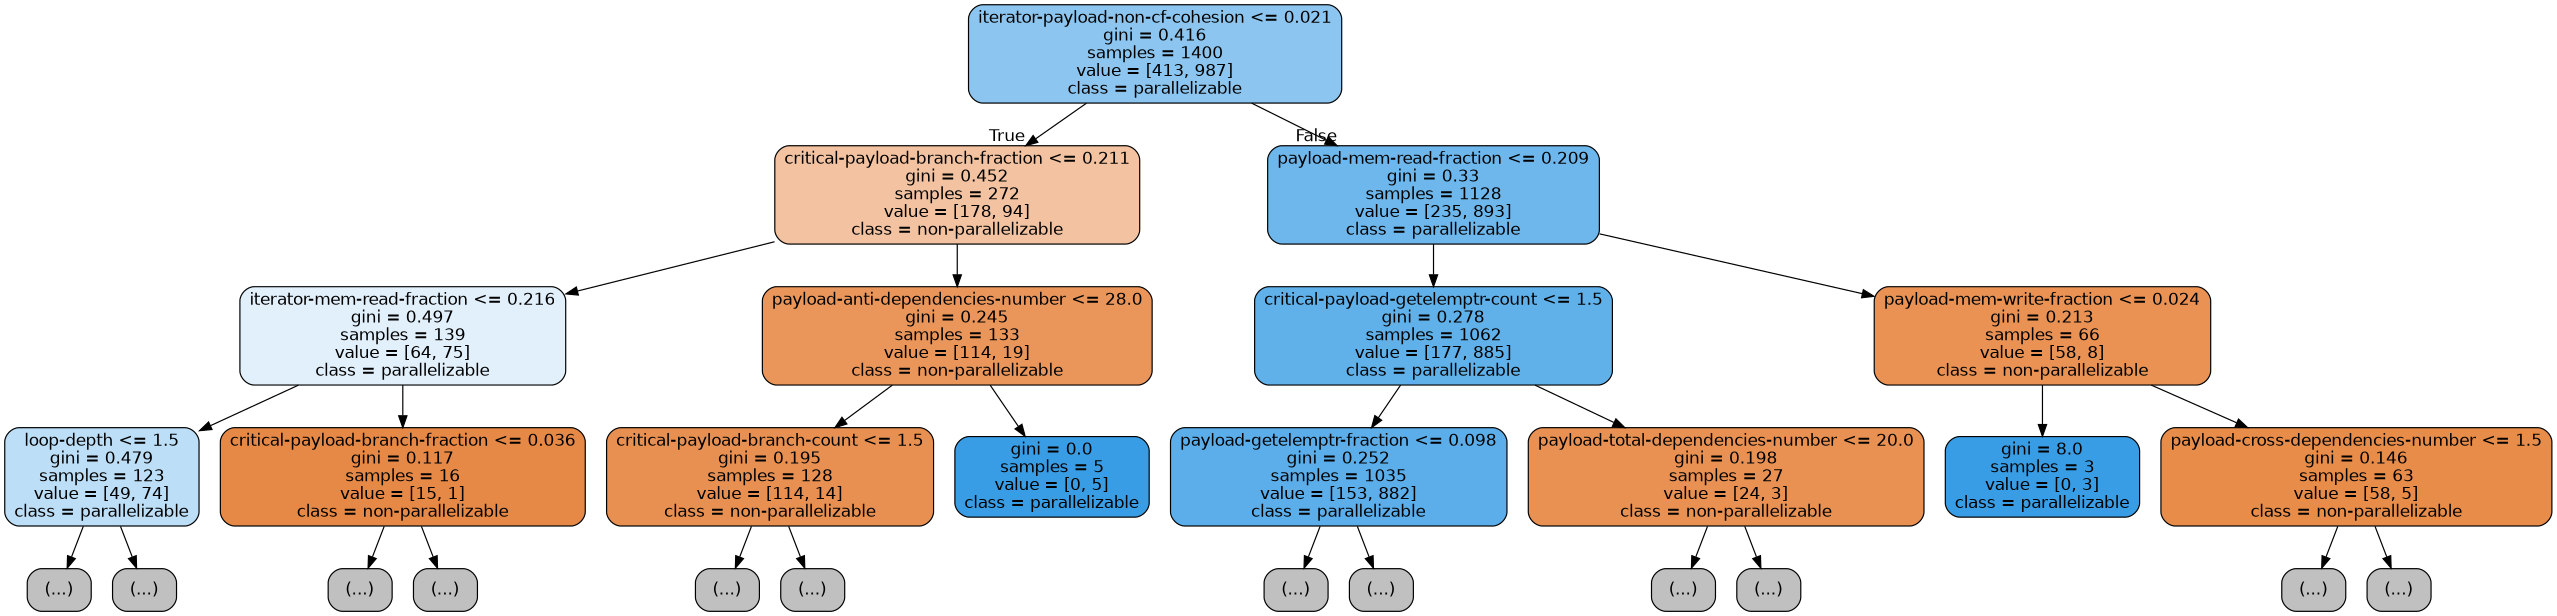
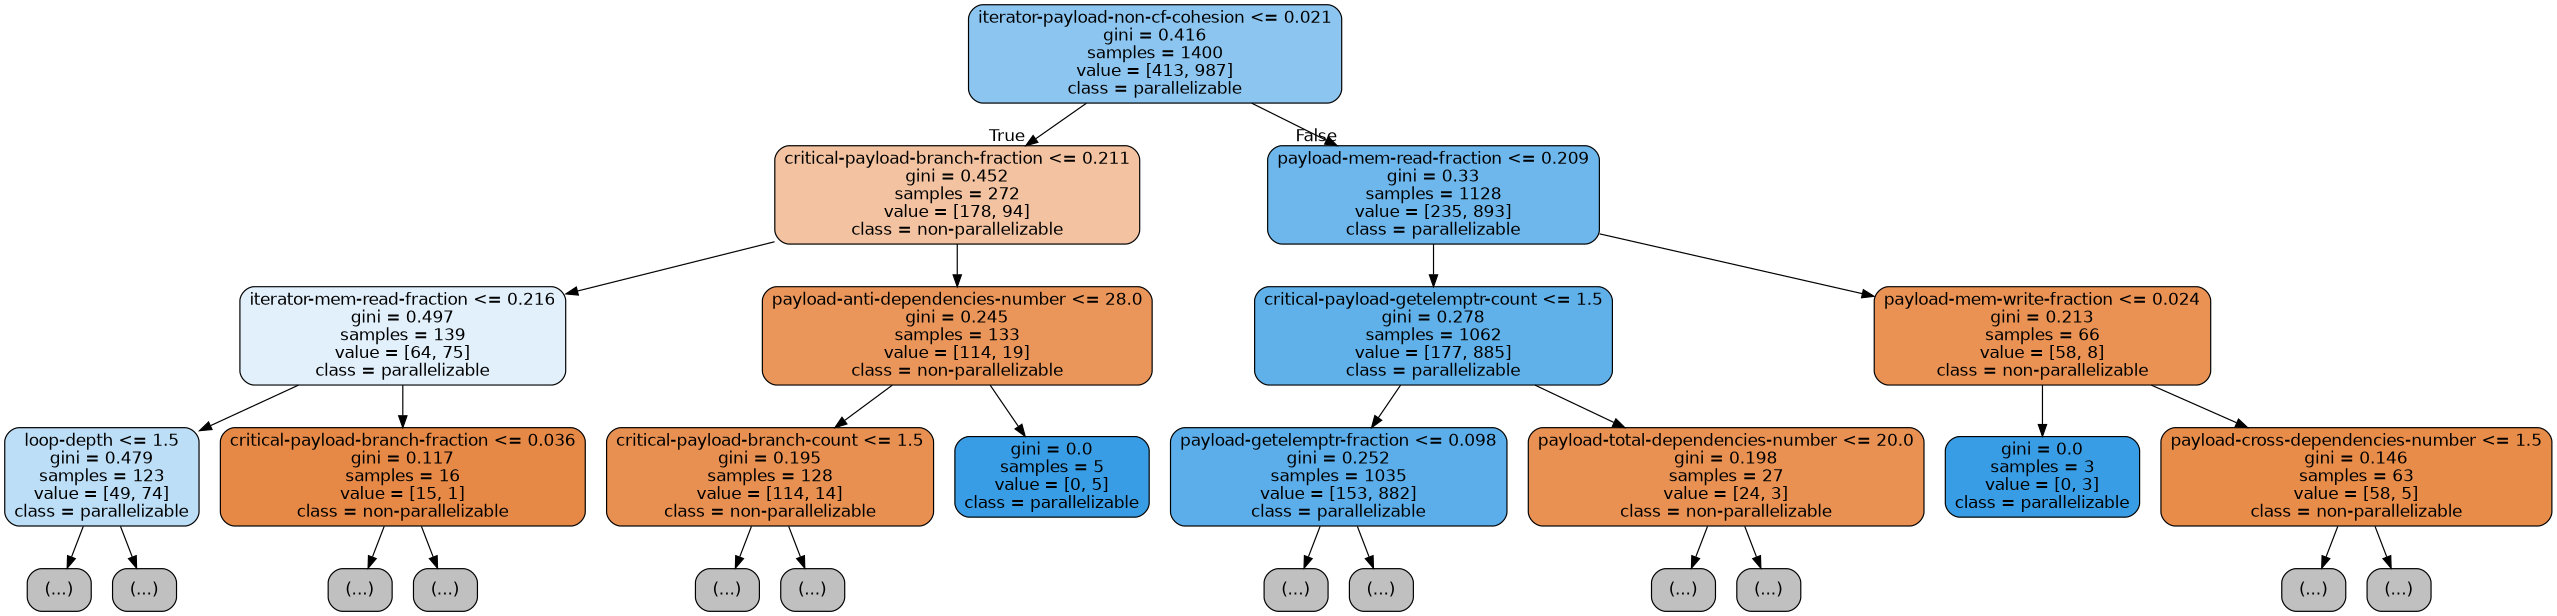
(2042, 477) -> (2042, 477)
